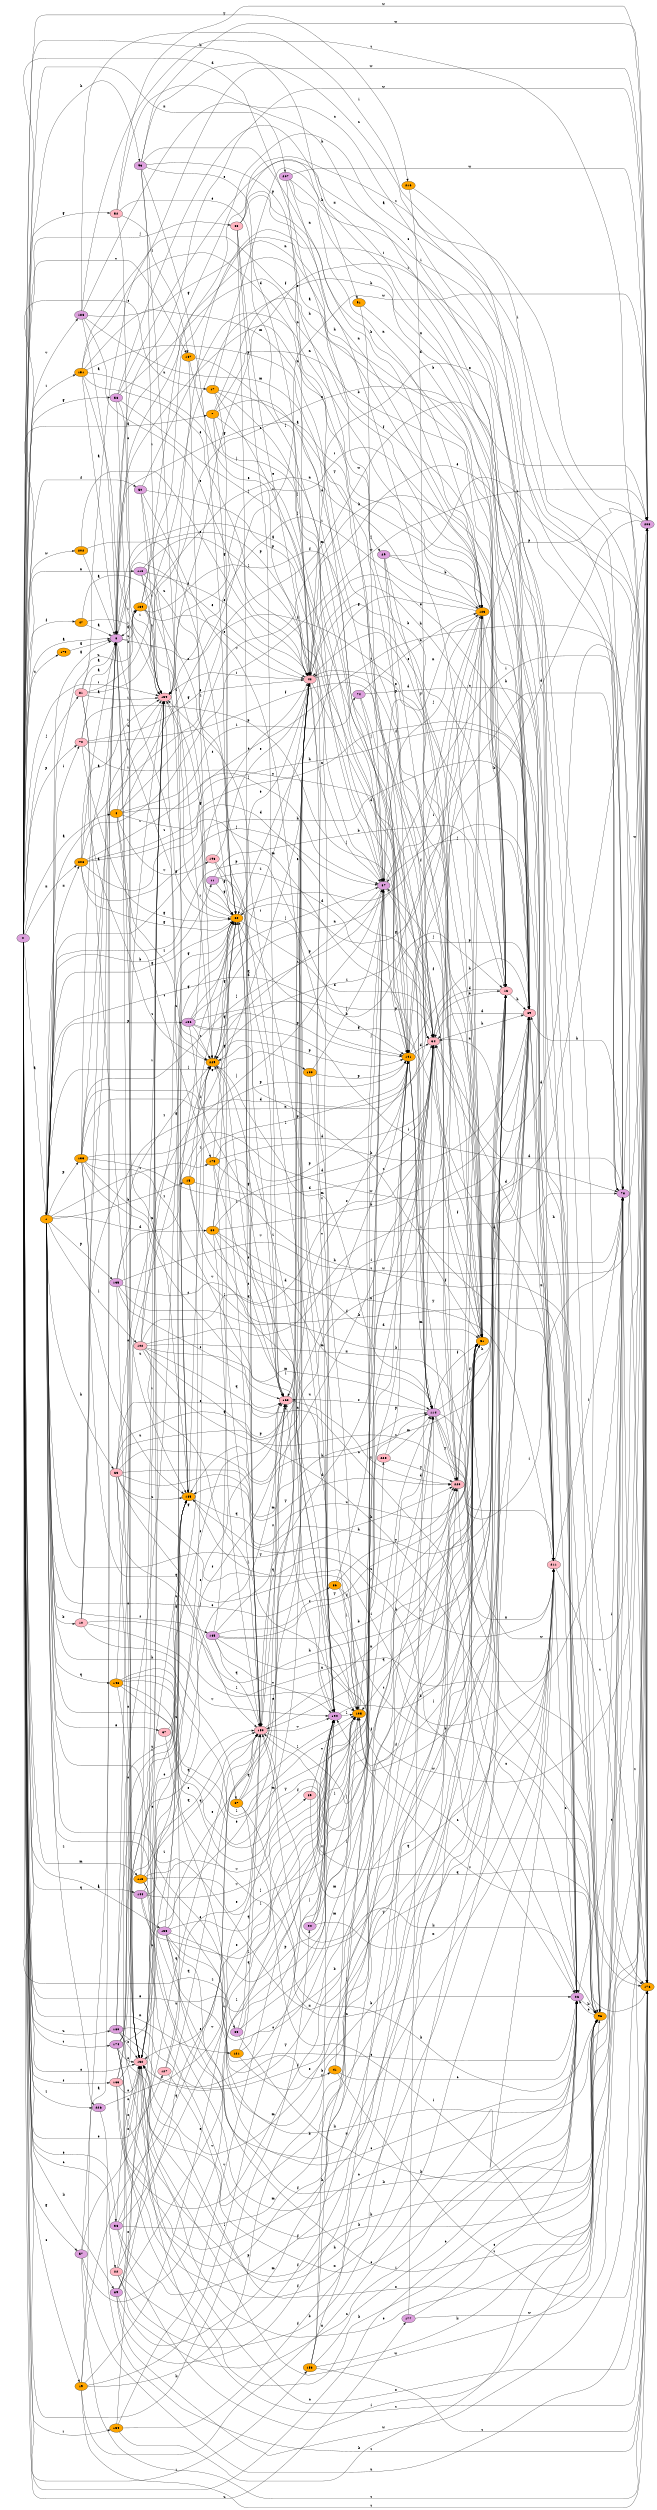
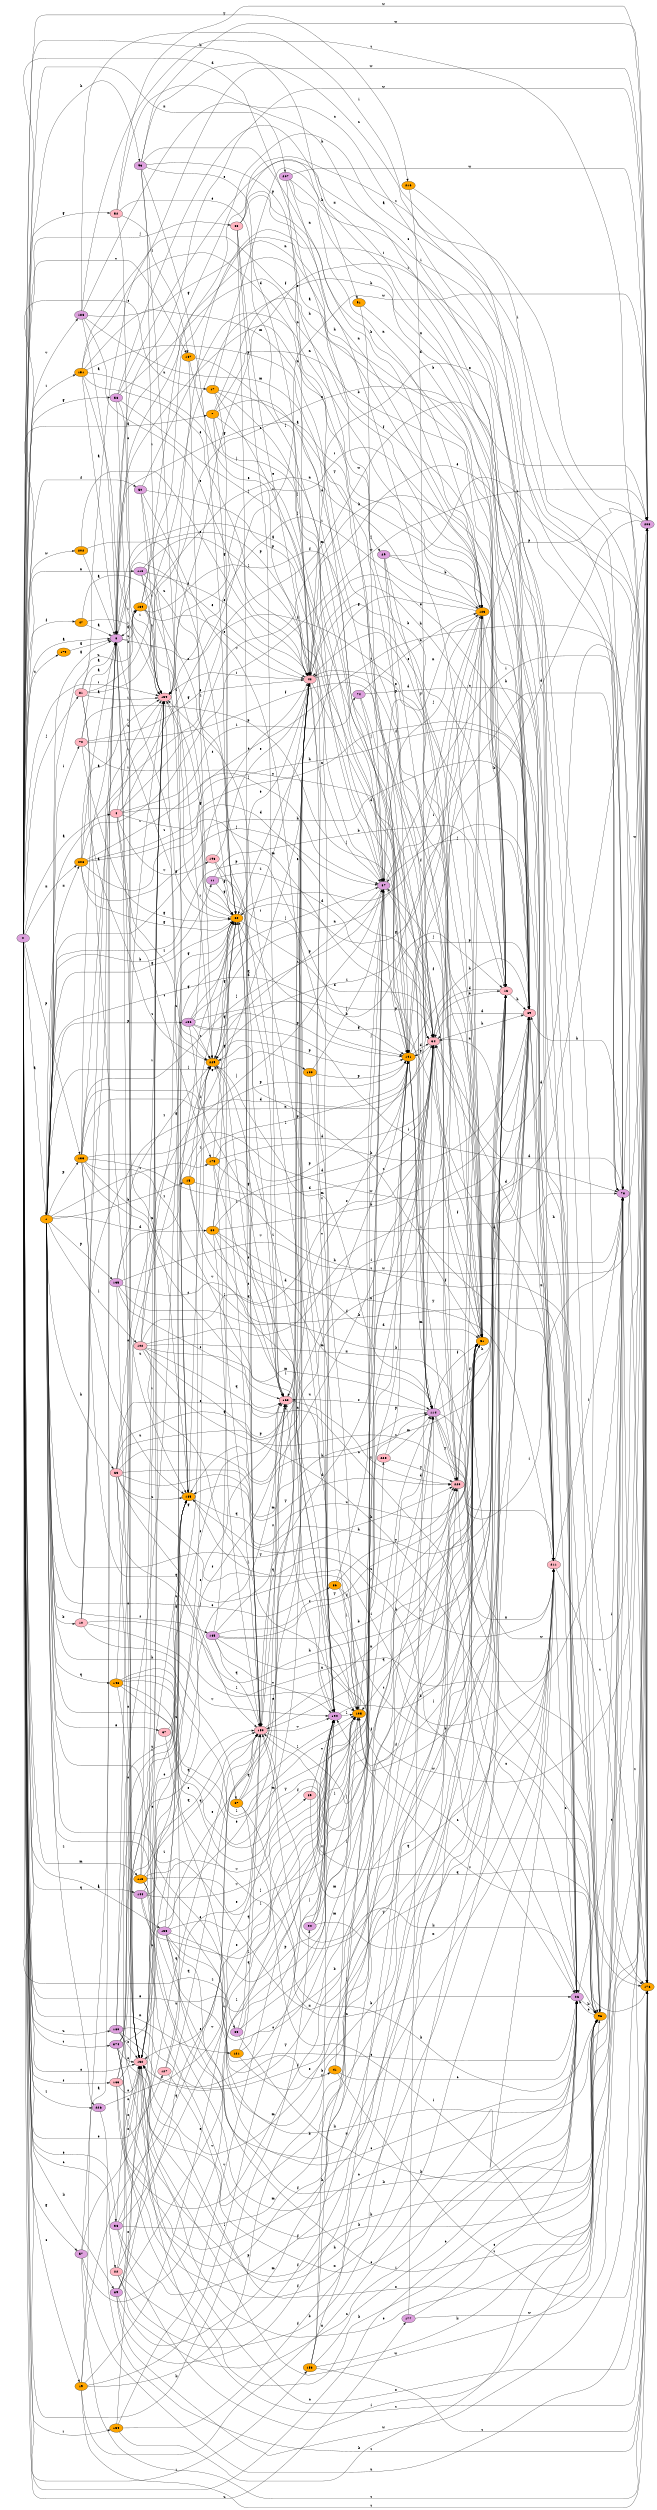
(116, 813) -> (116, 813)
(33, 814) -> (56, 1063)
none -> (425, 1051)
(116, 2044) -> (116, 2044)
